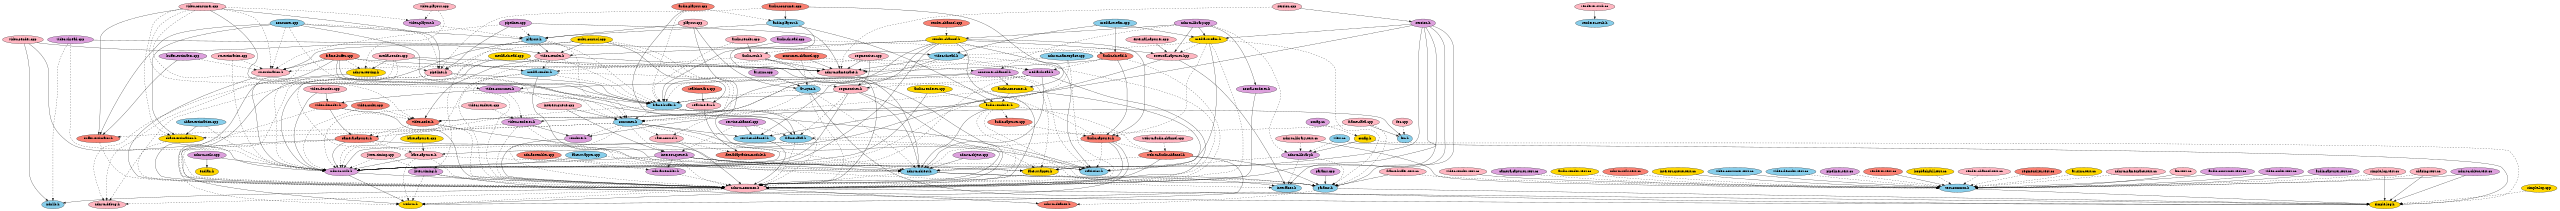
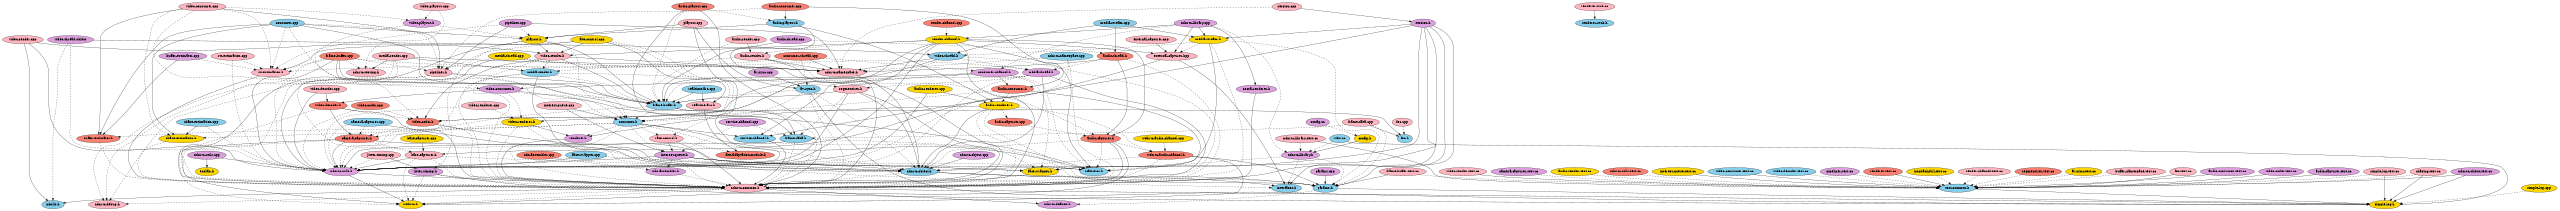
(71, 40) -> (71, 40)
(534, 40) -> (534, 40)
(592, 40) -> (592, 40)
(752, 56) -> (752, 56)
(801, 56) -> (801, 56)
(869, 56) -> none
(597, 62) -> (597, 62)
(303, 65) -> (303, 65)
(586, 66) -> (586, 66)
(366, 73) -> (366, 73)
(607, 79) -> (607, 79)
(247, 83) -> (316, 58)
(427, 85) -> (684, 97)
(702, 89) -> (702, 89)
(1012, 89) -> (1012, 89)
(1186, 107) -> none
none -> (368, 122)
(522, 122) -> (522, 122)
(748, 129) -> none
(1163, 139) -> (1163, 139)
(2019, 143) -> none
none -> (671, 147)
(402, 163) -> (402, 163)
(2136, 172) -> (2136, 172)
(177, 178) -> (782, 106)
(967, 185) -> (967, 185)
(1057, 205) -> (1057, 205)
